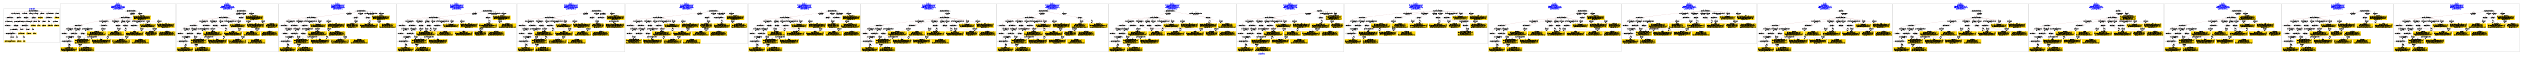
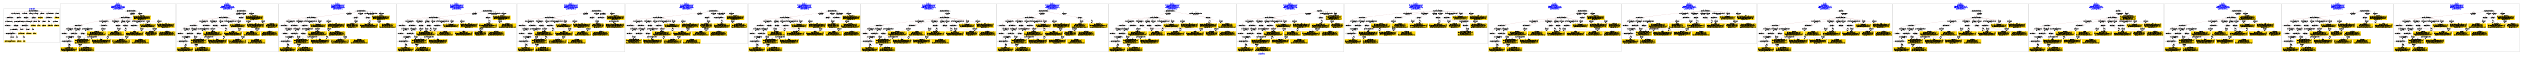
(29, 33) -> (29, 33)
